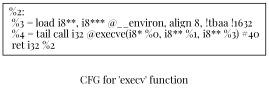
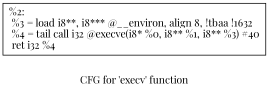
(32, 46) -> (32, 46)
